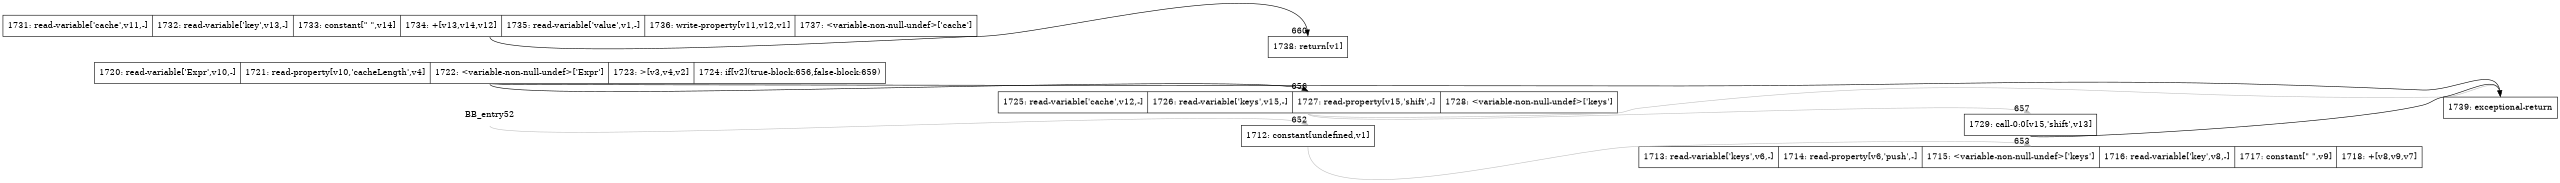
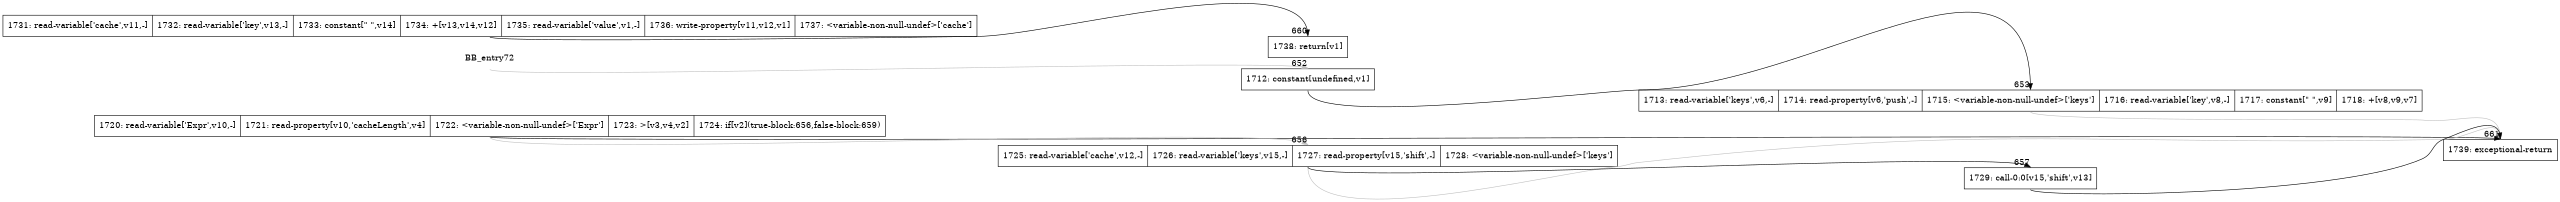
(835, 89) -> (774, 143)
(1666, 114) -> (1666, 167)
(490, 115) -> (490, 58)
none -> (2269, 120)
(1658, 146) -> (1694, 84)
